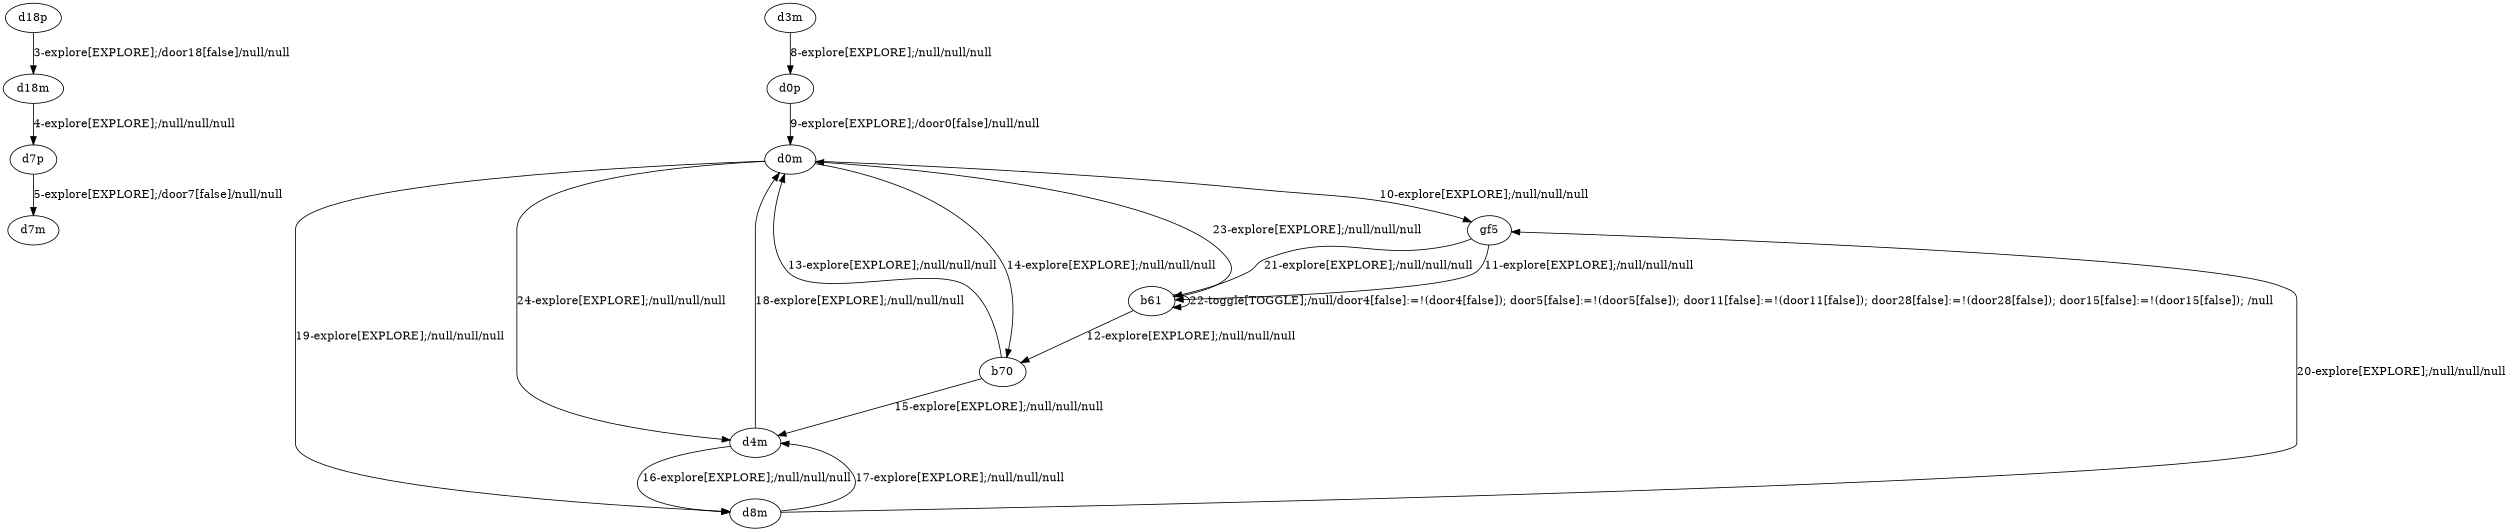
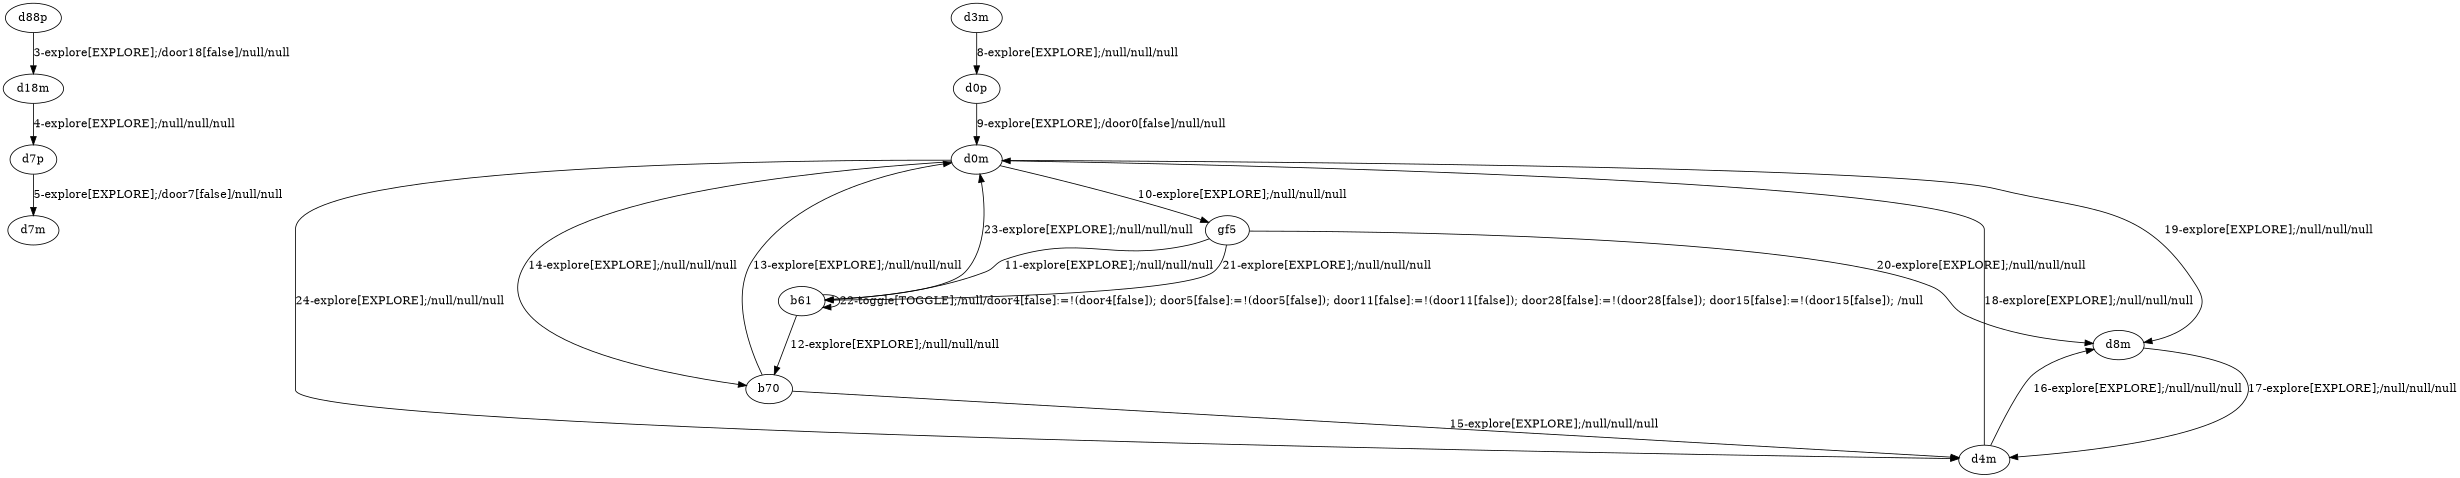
(33, 18) -> (33, 18)
(2005, 475) -> (1677, 245)
